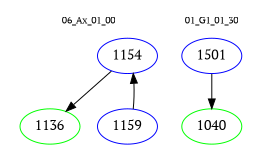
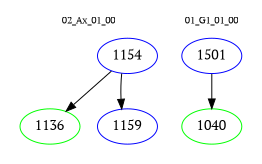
(89, 21) -> (89, 21)
(212, 21) -> (212, 21)
(134, 96) -> (121, 86)
